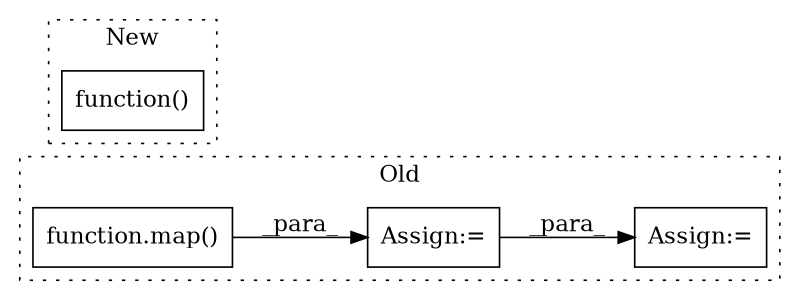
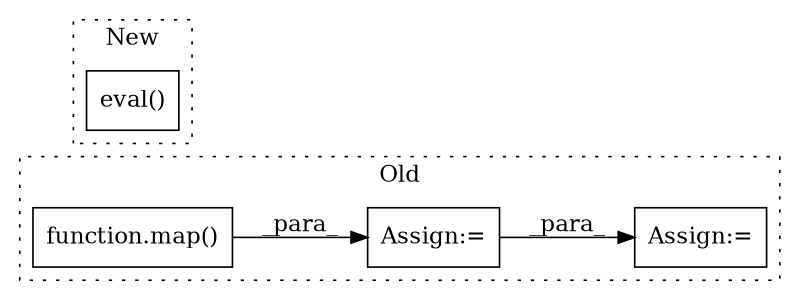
(133, 101) -> (133, 101)
